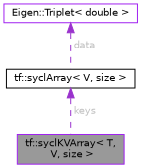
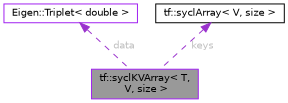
(71, 51) -> (109, 49)
